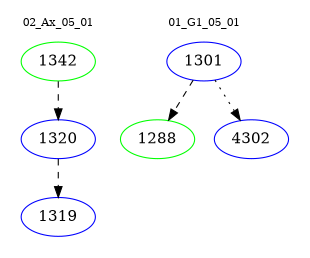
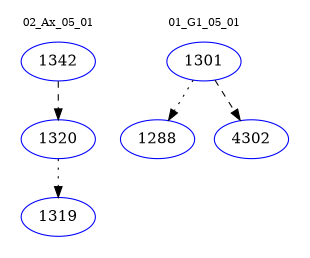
(58, 62) -> (58, 62)
(184, 95) -> (184, 95)
(225, 95) -> (225, 95)
(158, 139) -> (158, 139)
(58, 173) -> (58, 173)
